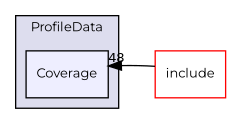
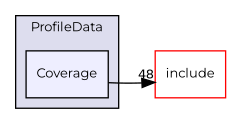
(138, 66) -> (127, 83)
